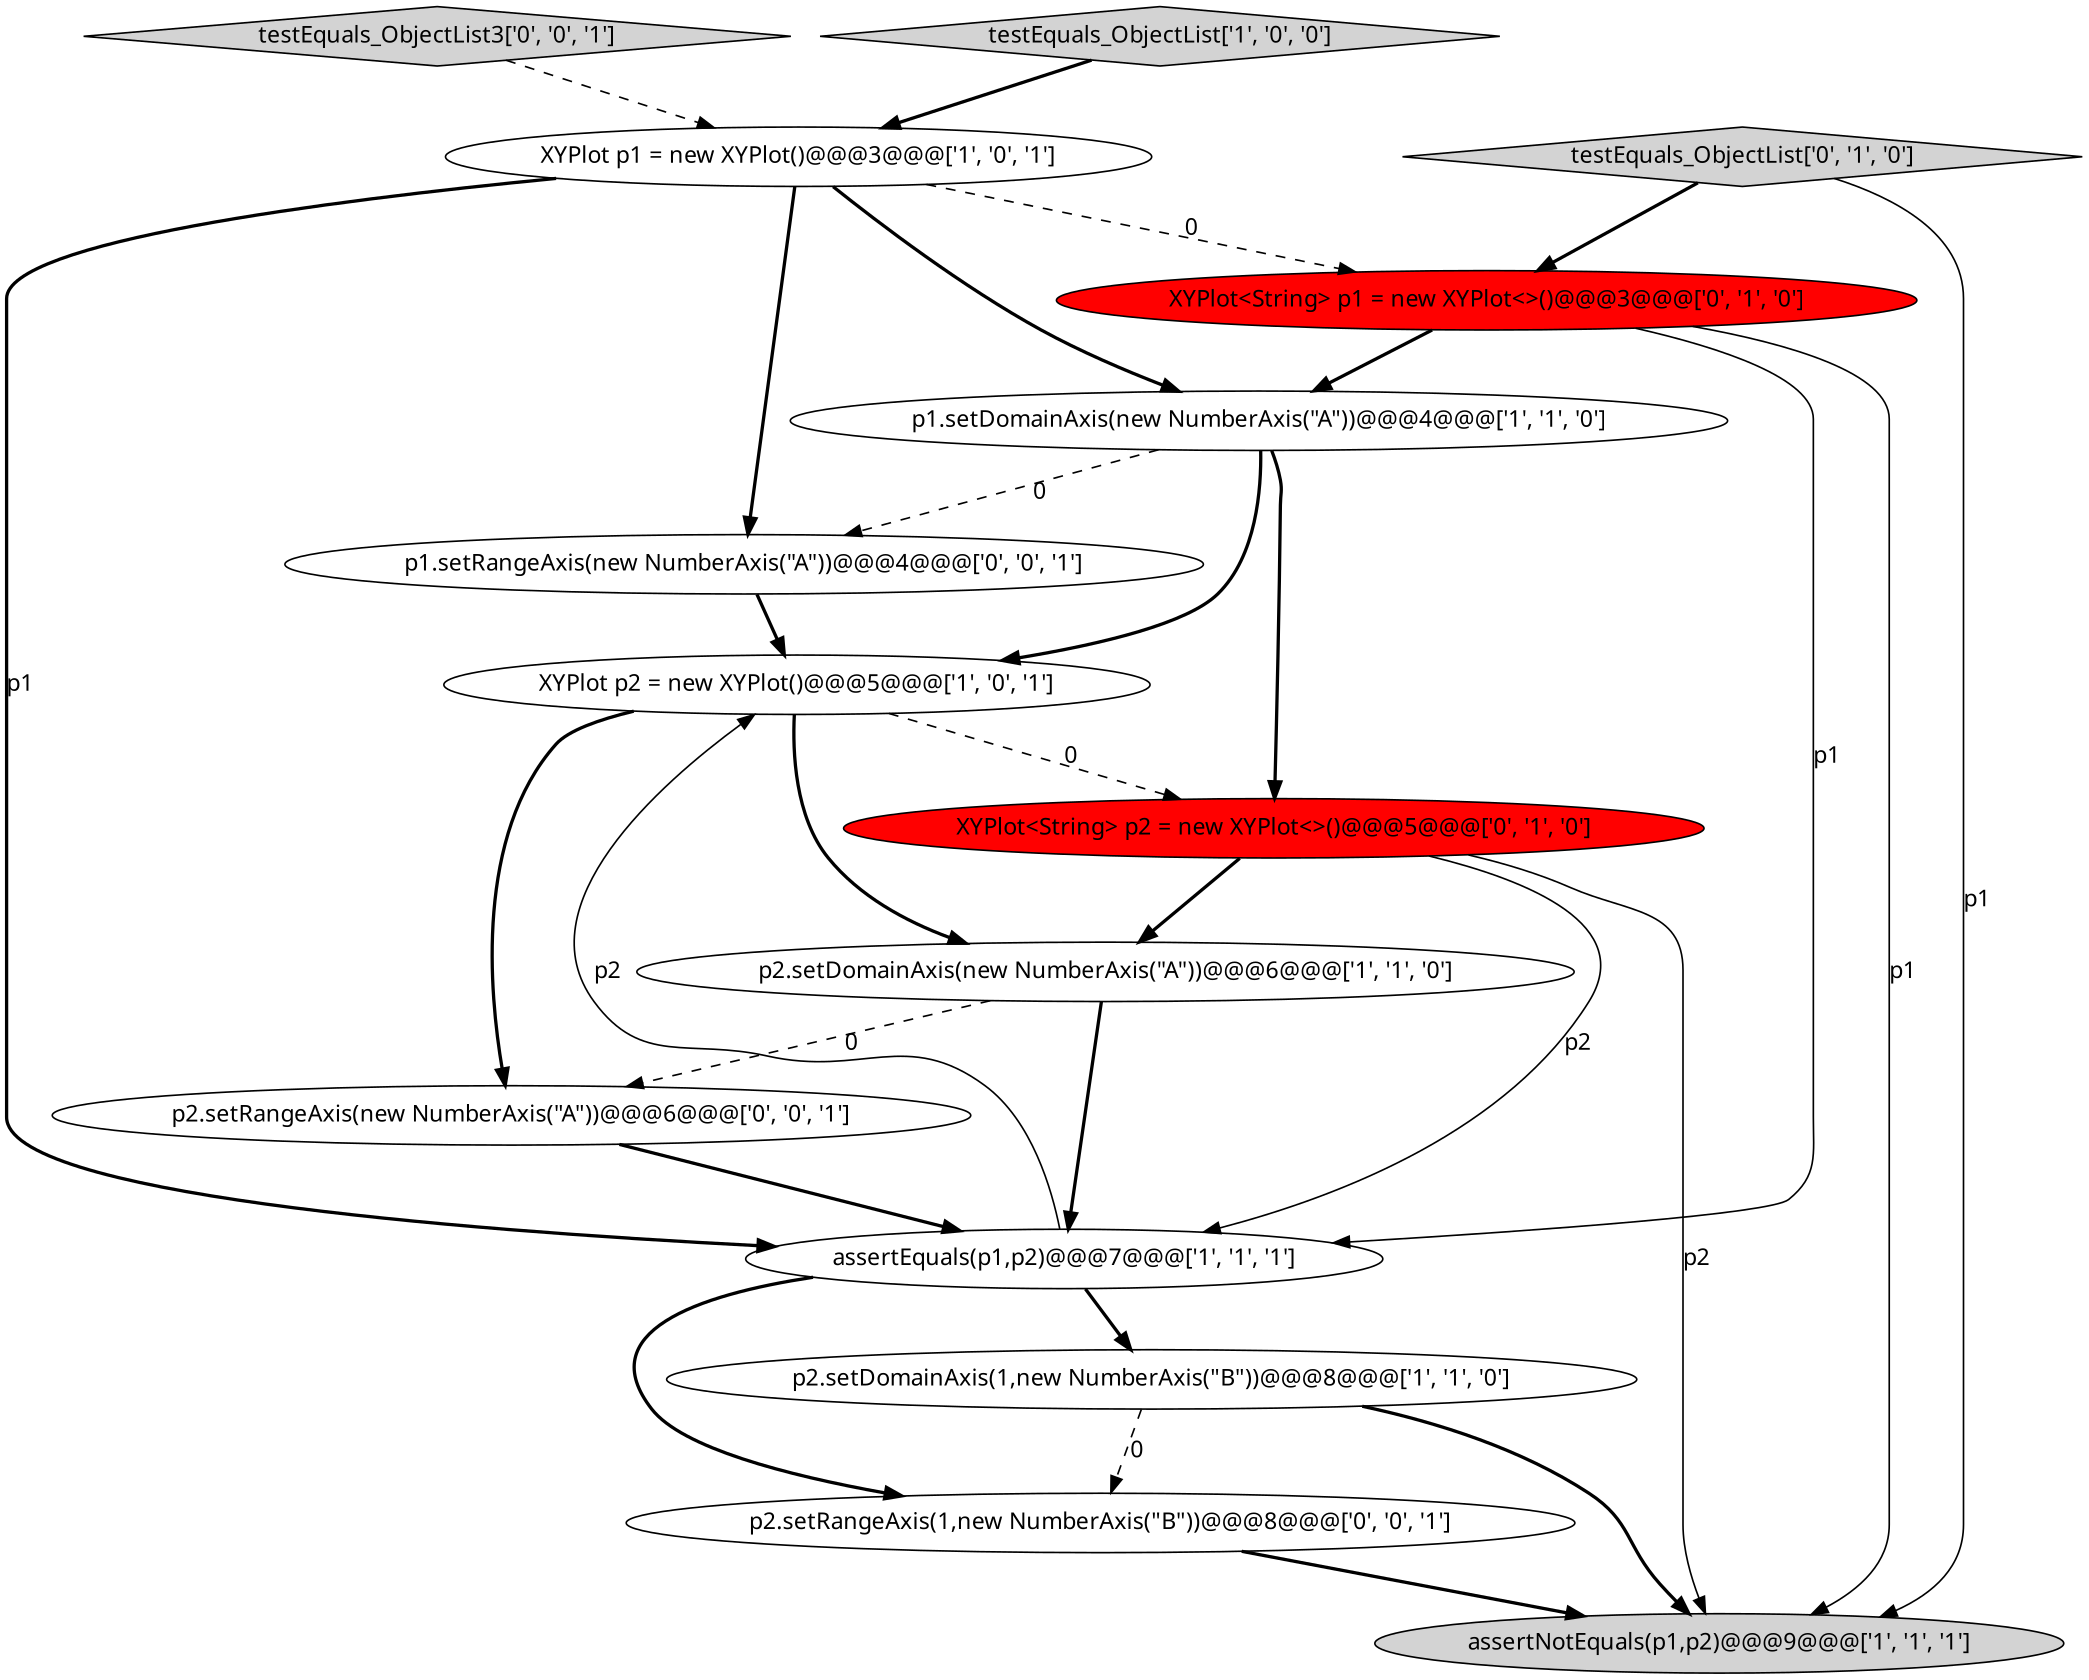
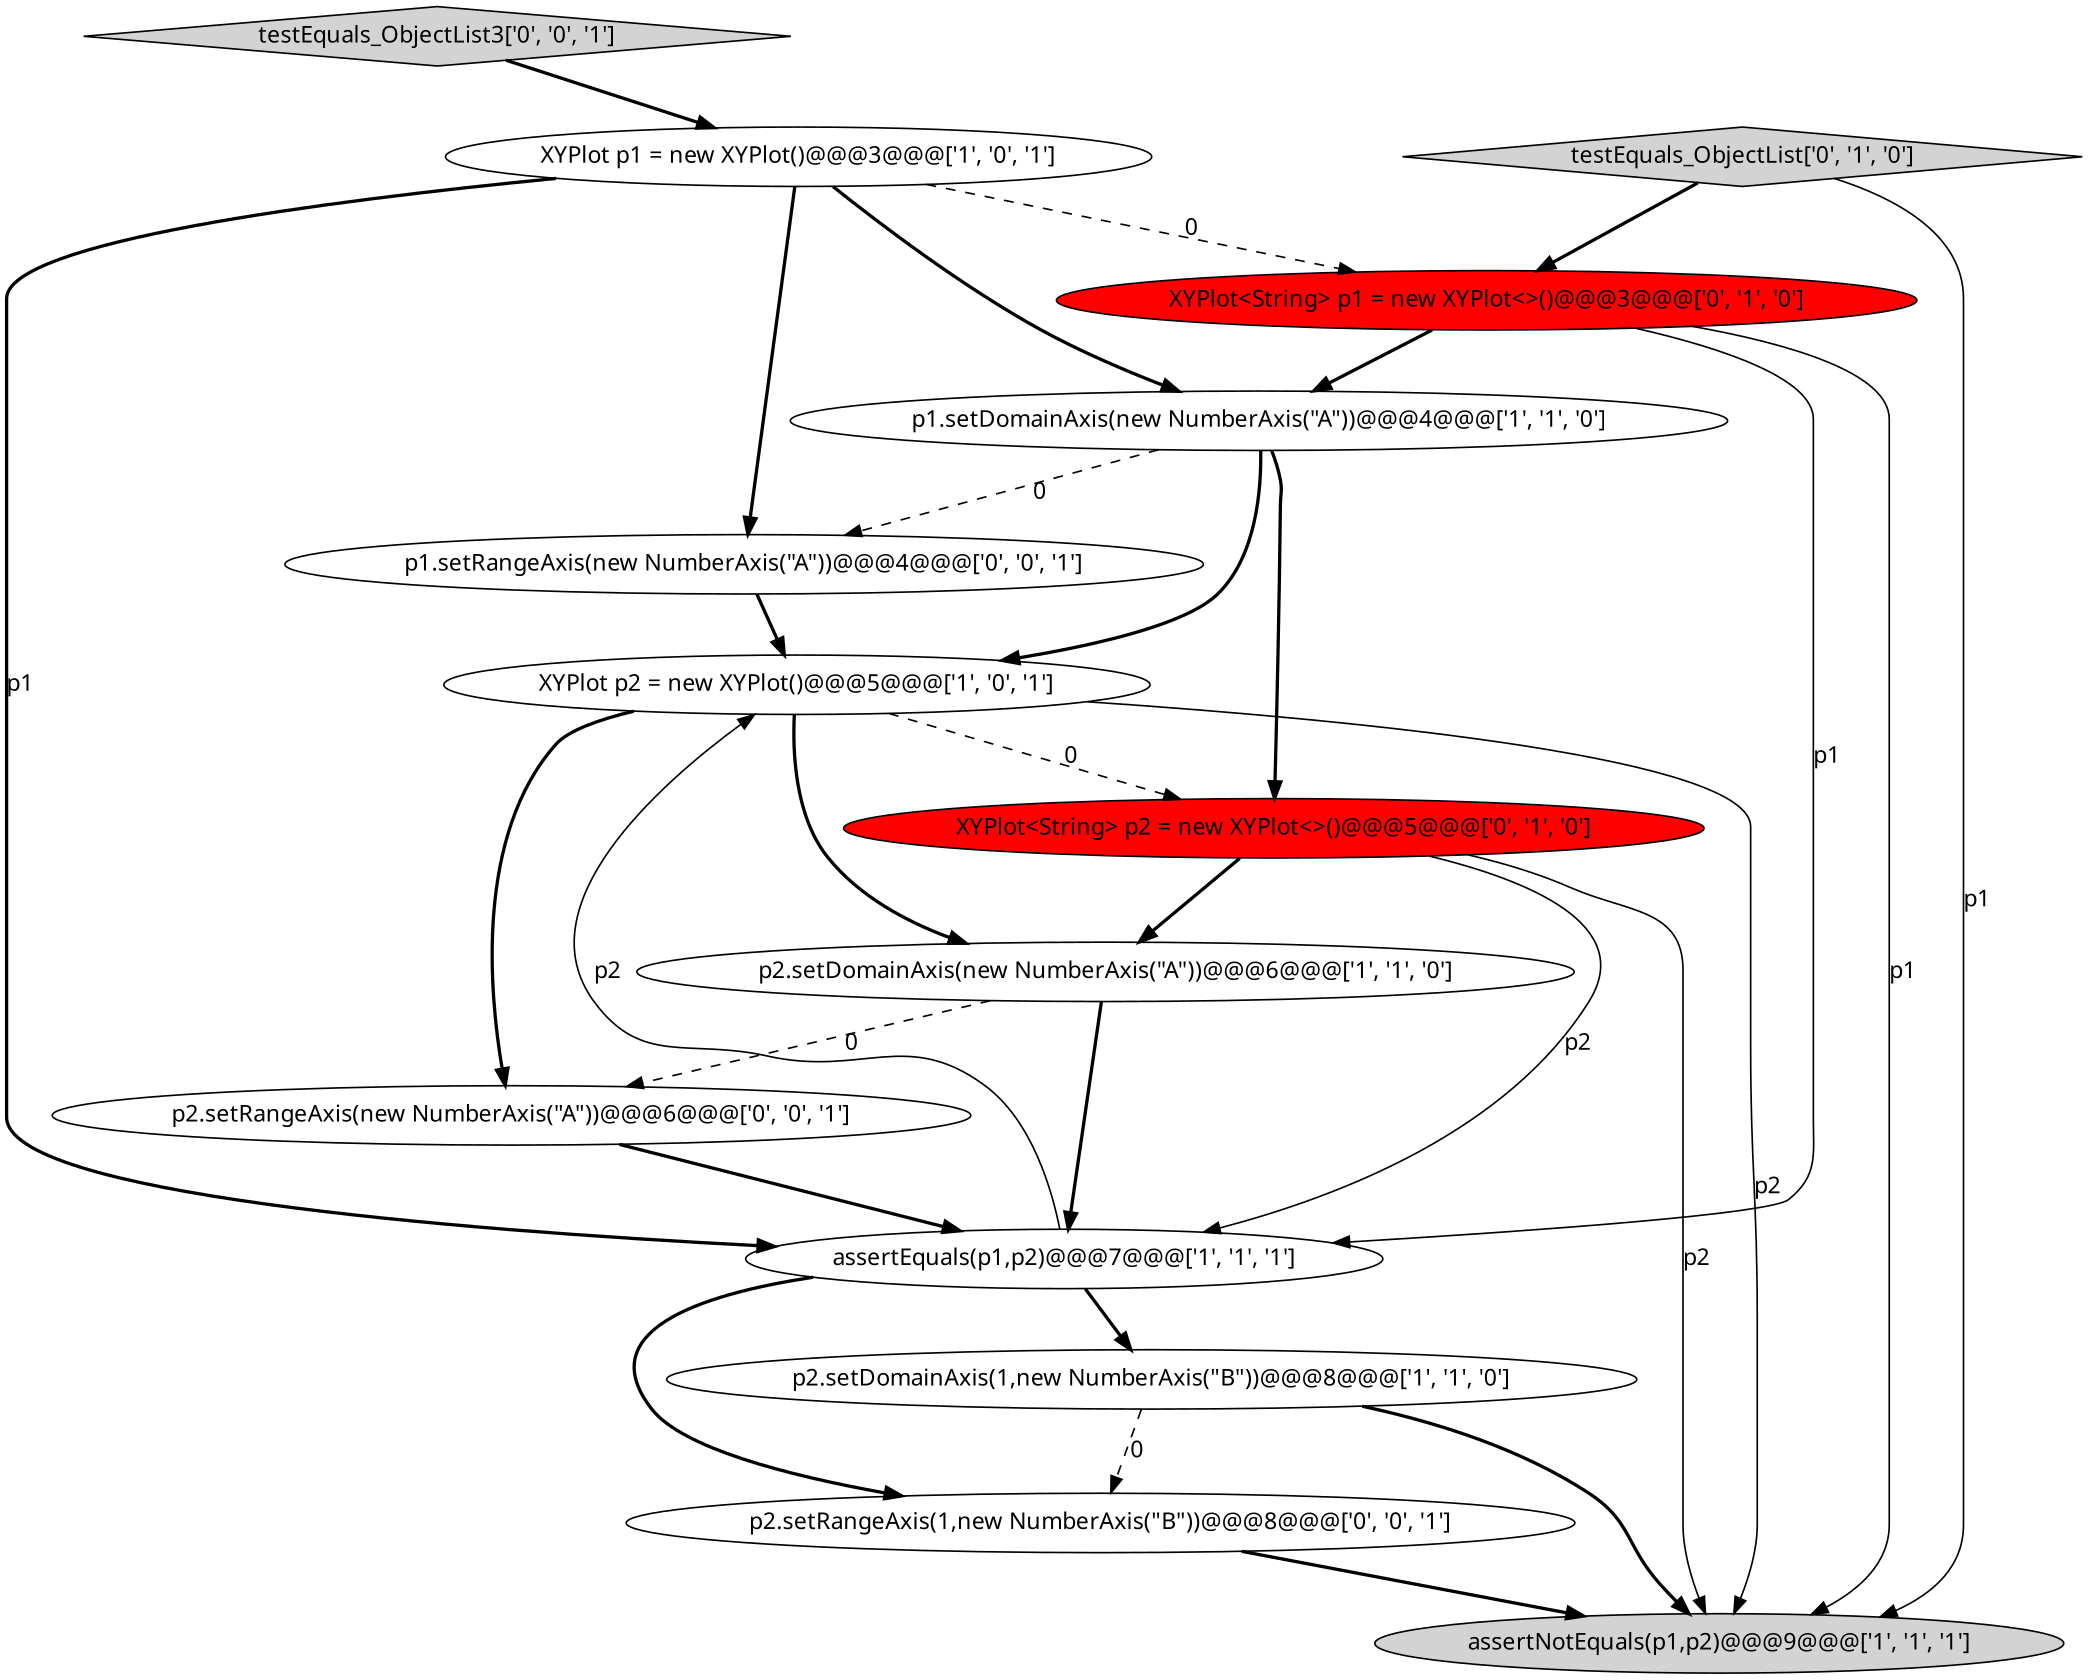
(1160, 36) -> none
(602, 91) -> (602, 91)
none -> (1751, 870)
